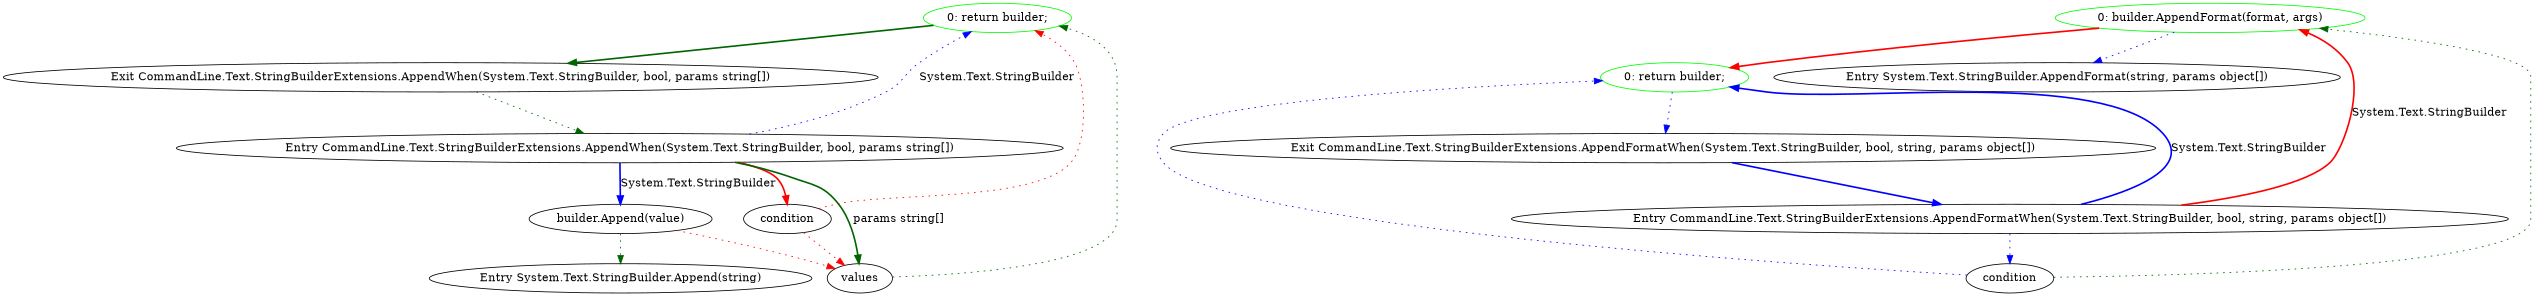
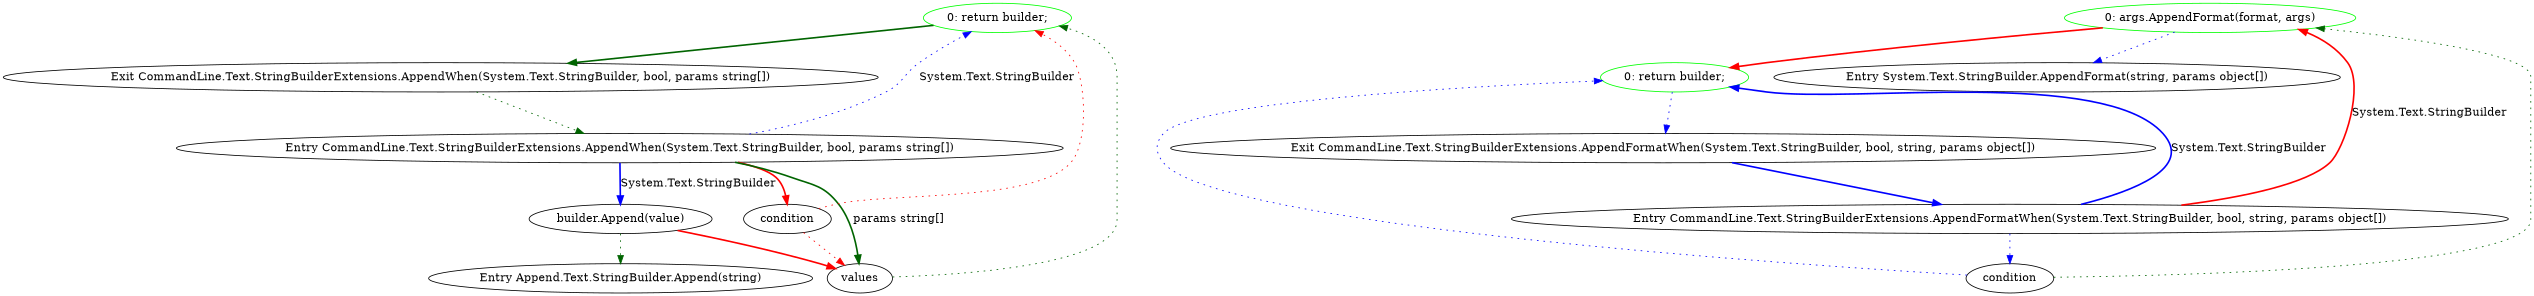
(2210, 18) -> (2210, 18)
(752, 247) -> (753, 247)
(621, 278) -> (621, 278)
